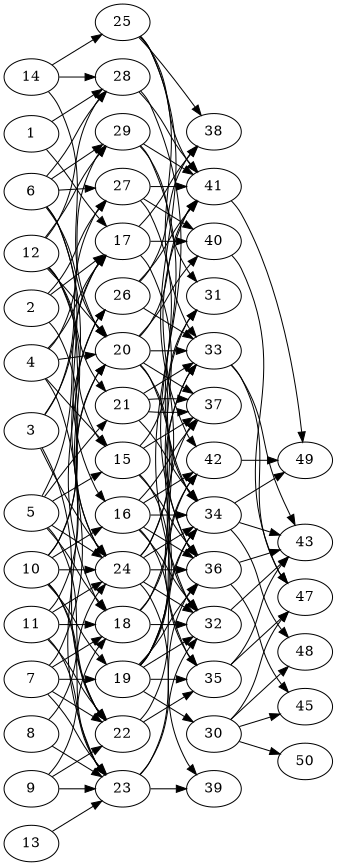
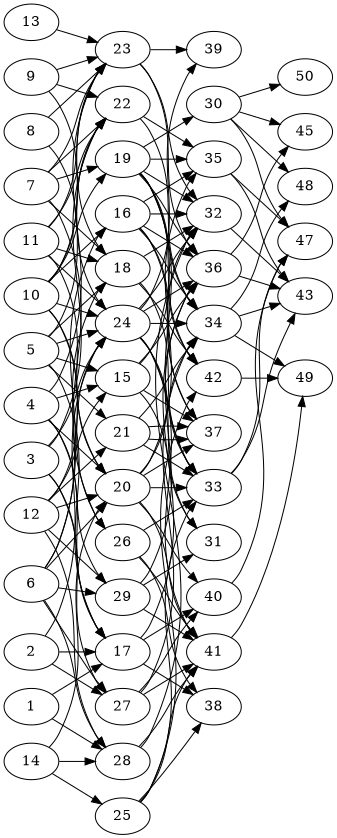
none -> (167, 400)
